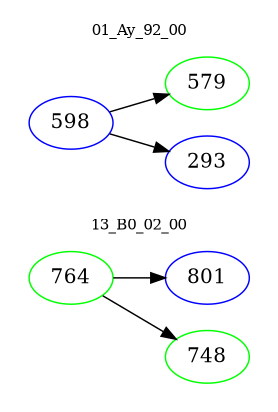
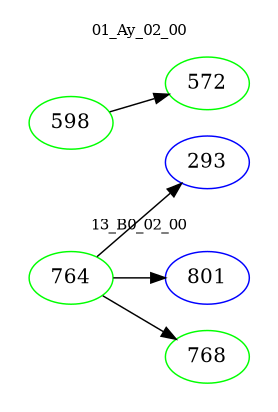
(139, 31) -> (139, 31)
(207, 83) -> (207, 83)
(71, 123) -> (71, 123)
(132, 140) -> (134, 225)
(207, 357) -> (207, 357)
